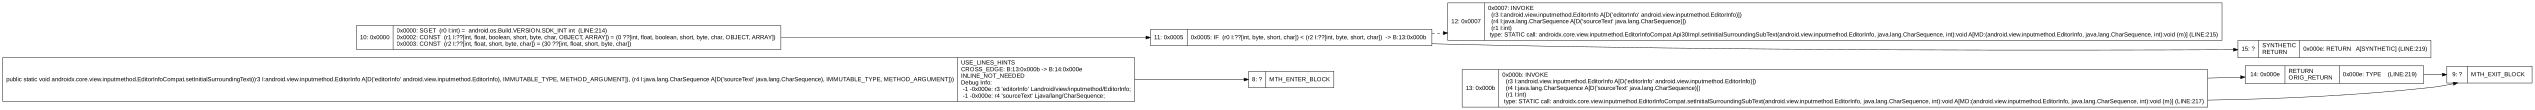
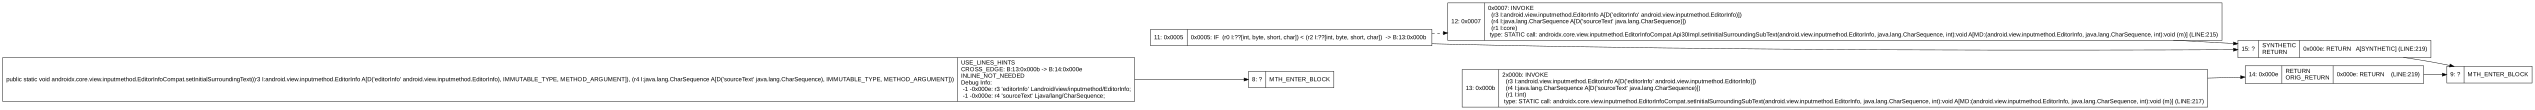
(1500, 28) -> (1503, 28)
(569, 38) -> none
none -> (2203, 42)
(2380, 74) -> (2378, 74)
(2498, 74) -> (2498, 74)
(1527, 75) -> (1527, 75)
(2331, 96) -> (2427, 61)
